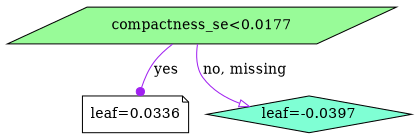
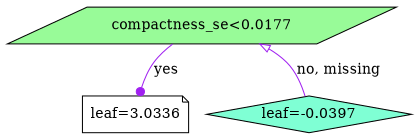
(206, 82) -> (292, 69)
(136, 114) -> (136, 114)
